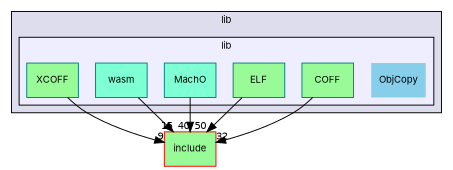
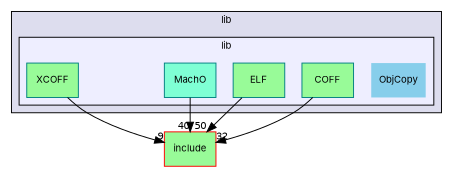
(121, 80) -> none
